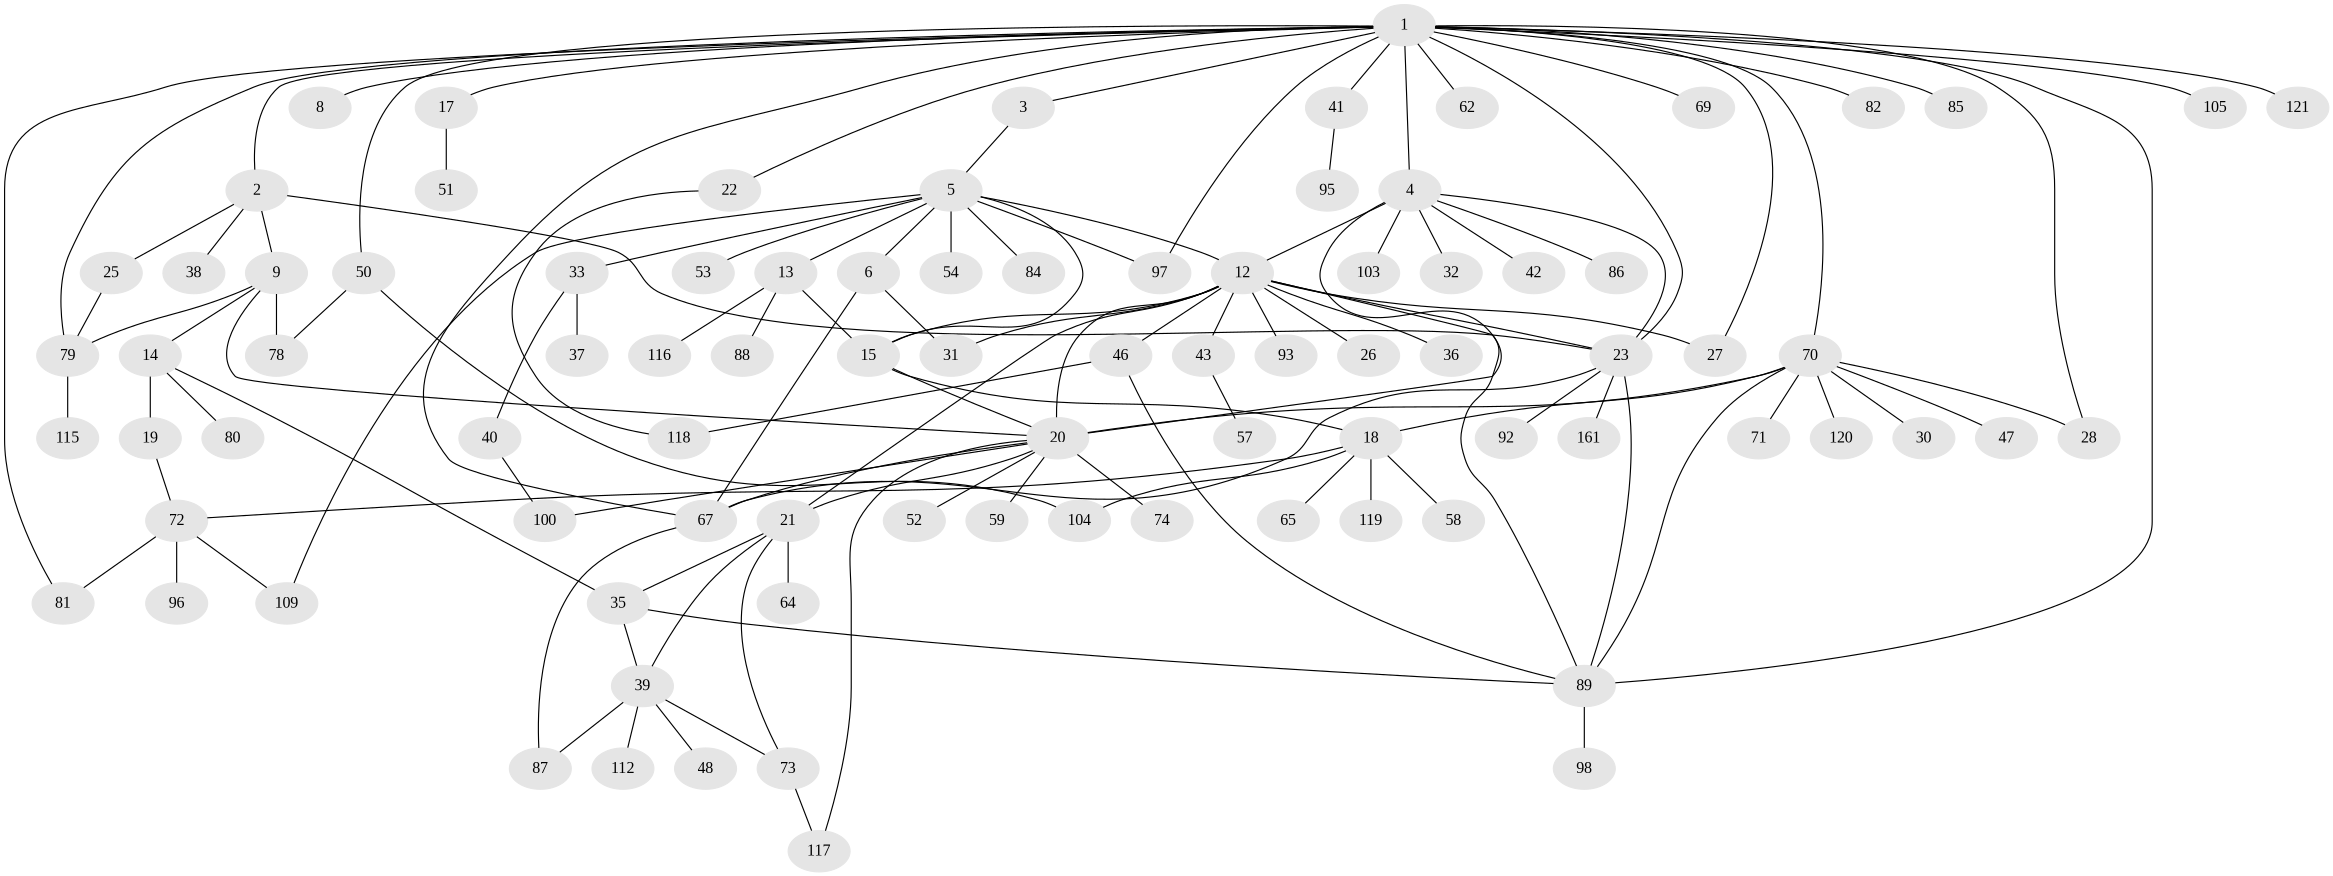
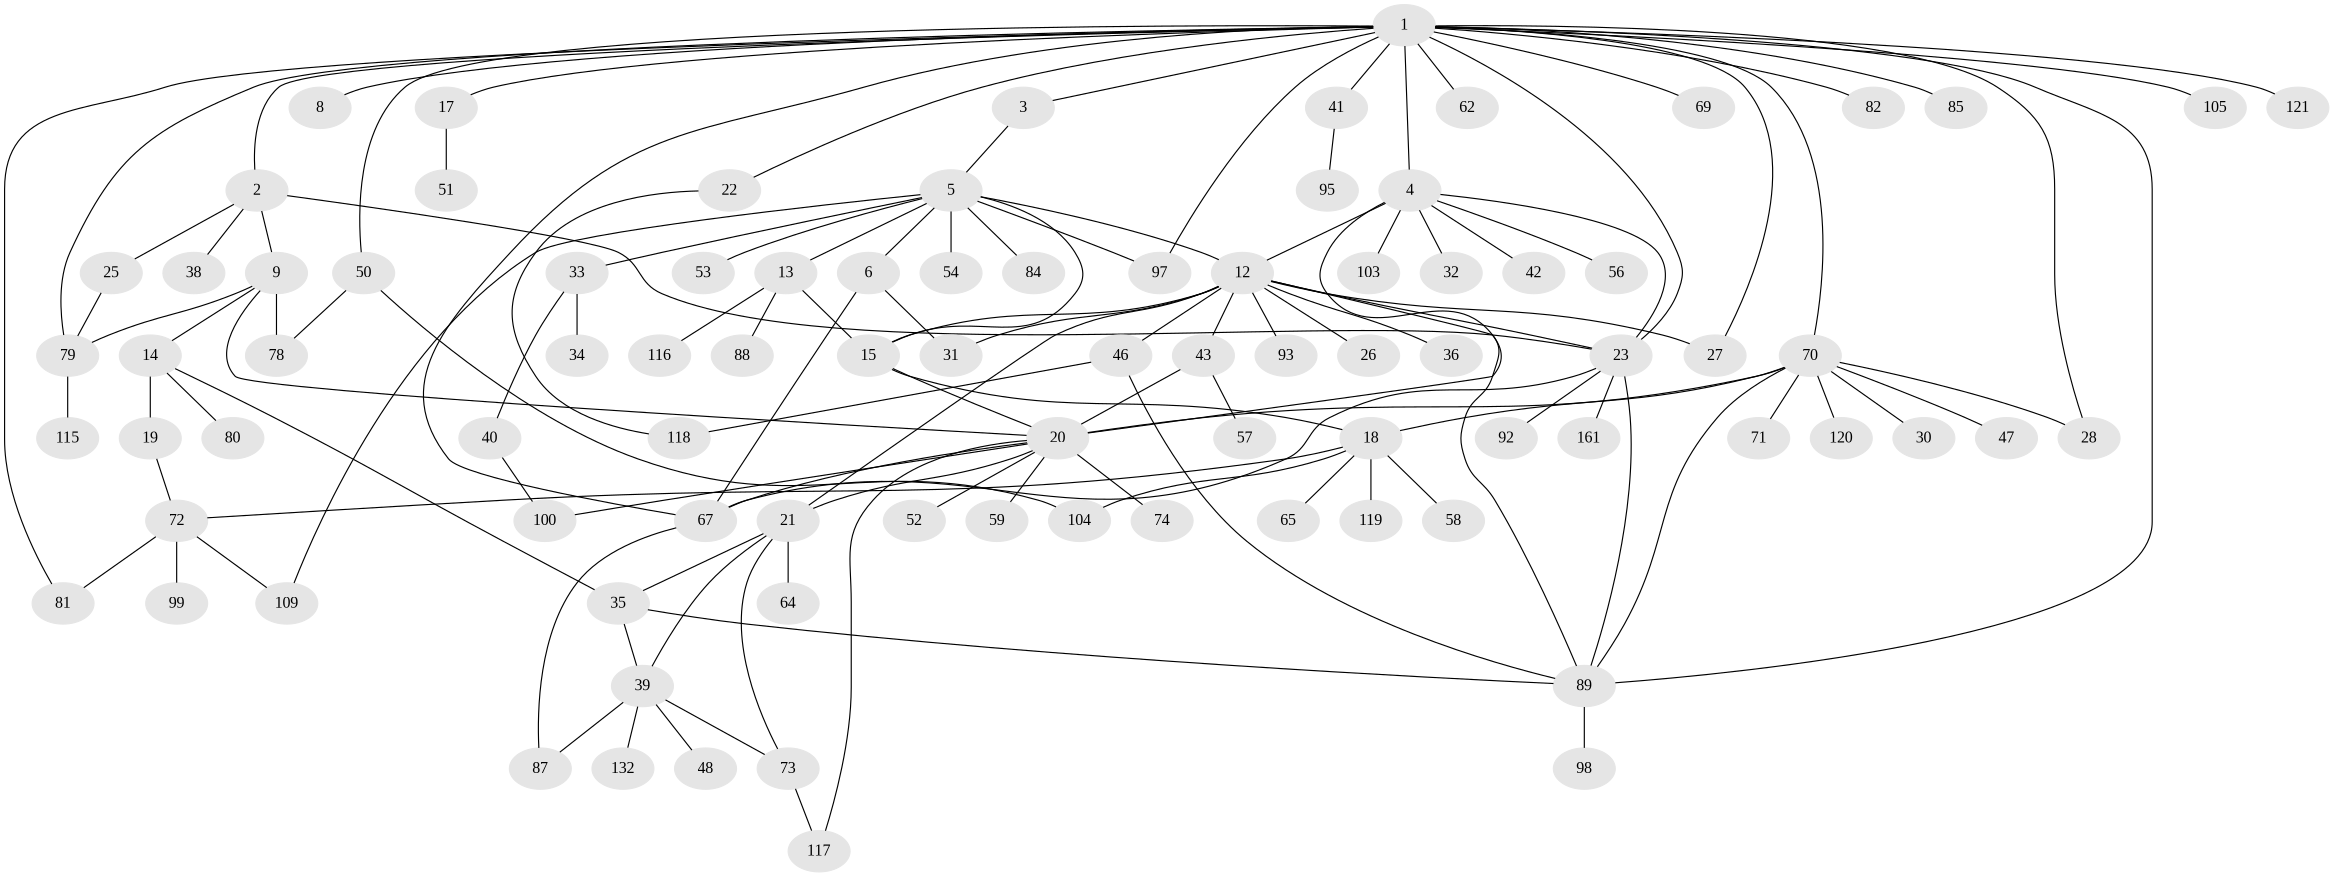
(1616, 273) -> (1616, 273)
(1074, 343) -> (1131, 397)
(577, 356) -> (577, 356)
(177, 603) -> (177, 603)
(623, 769) -> (623, 769)
